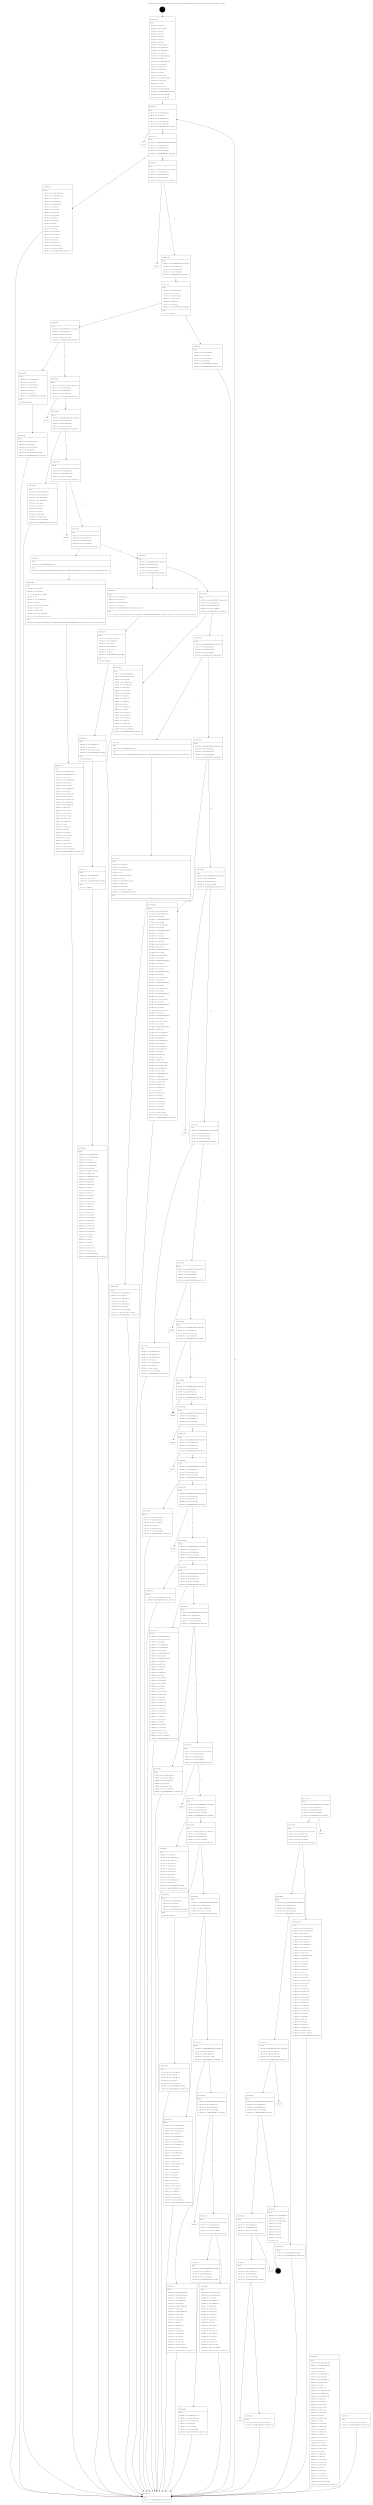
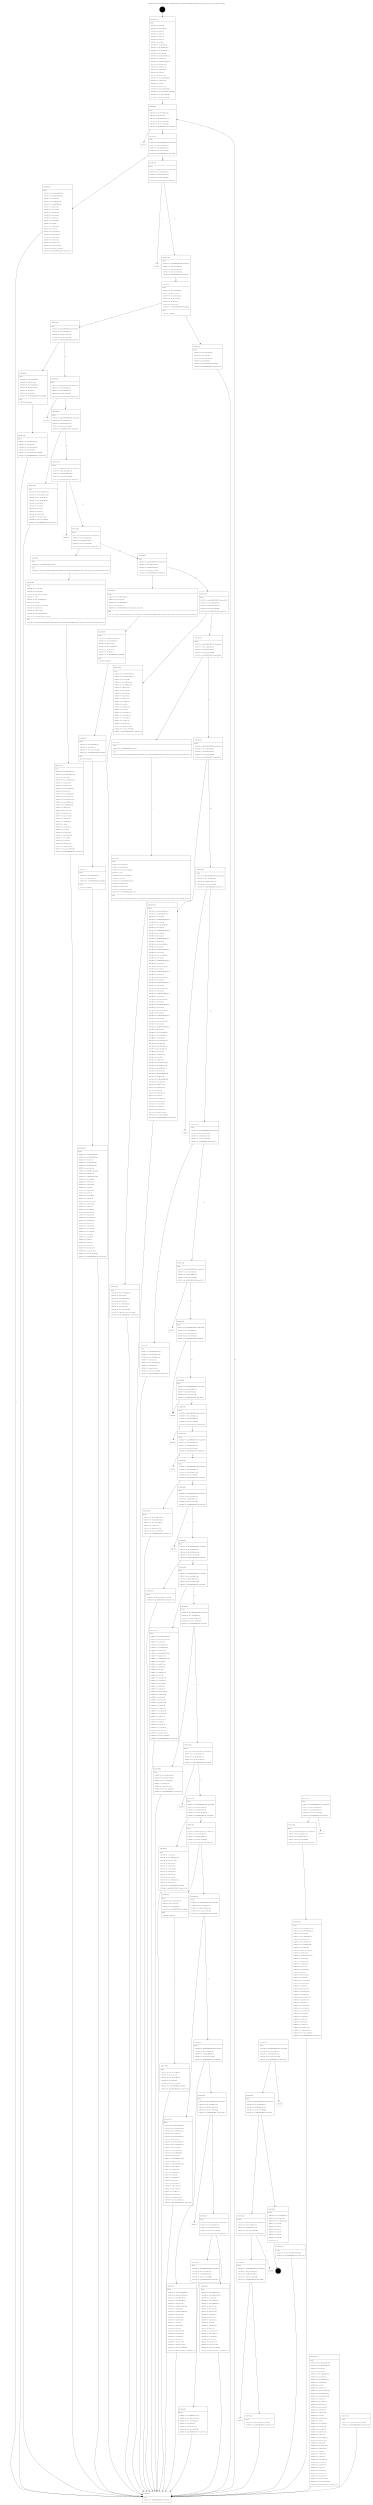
(290, 1905) -> none
